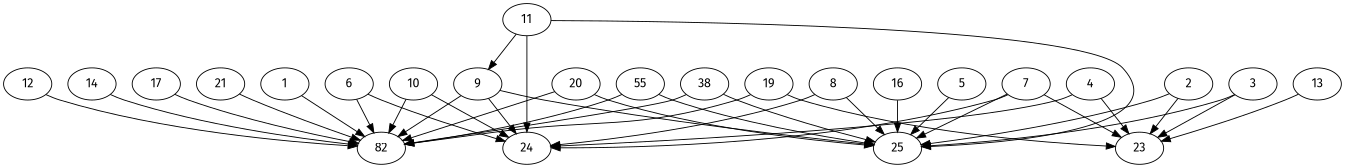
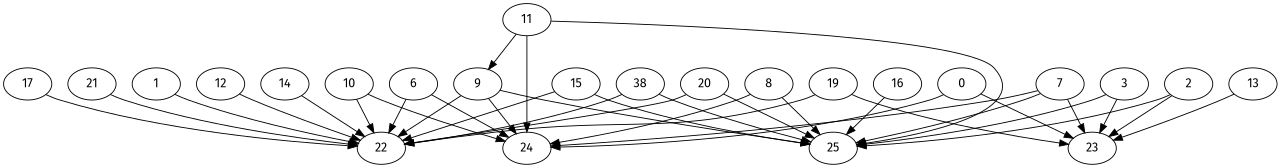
(640, 84) -> (576, 84)
(962, 84) -> none
(1090, 84) -> (962, 84)
(381, 148) -> (381, 148)
